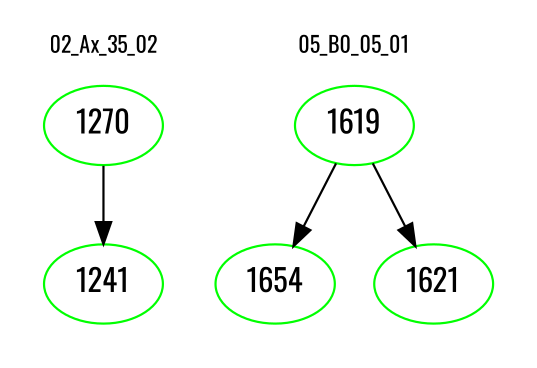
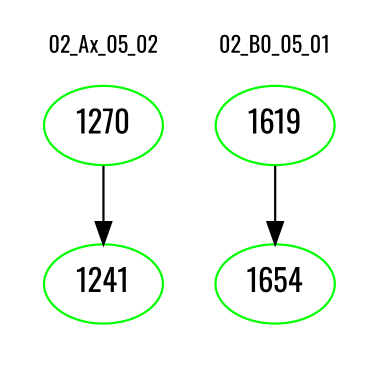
(103, 47) -> (103, 47)
(354, 47) -> (275, 47)
(434, 284) -> none
